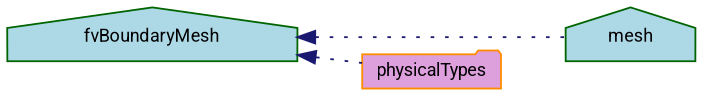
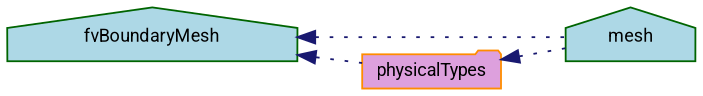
none -> (542, 52)
